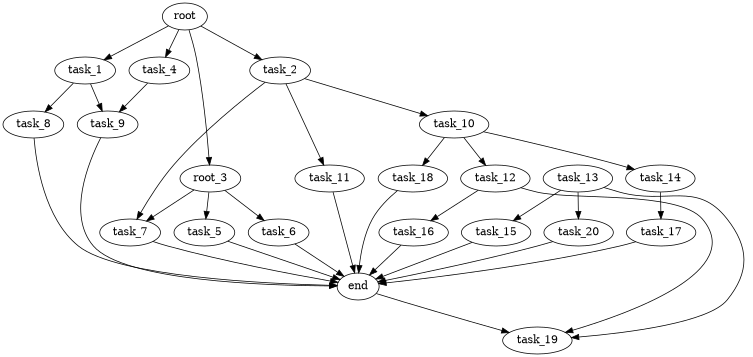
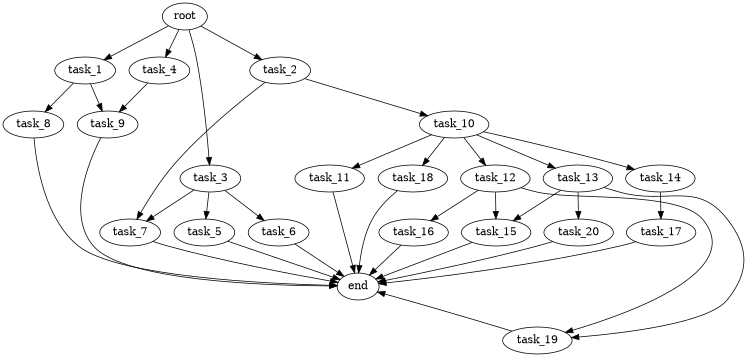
(303, 121) -> (395, 150)
none -> (513, 150)
(210, 178) -> (210, 178)
none -> (496, 202)
(439, 312) -> (448, 312)
